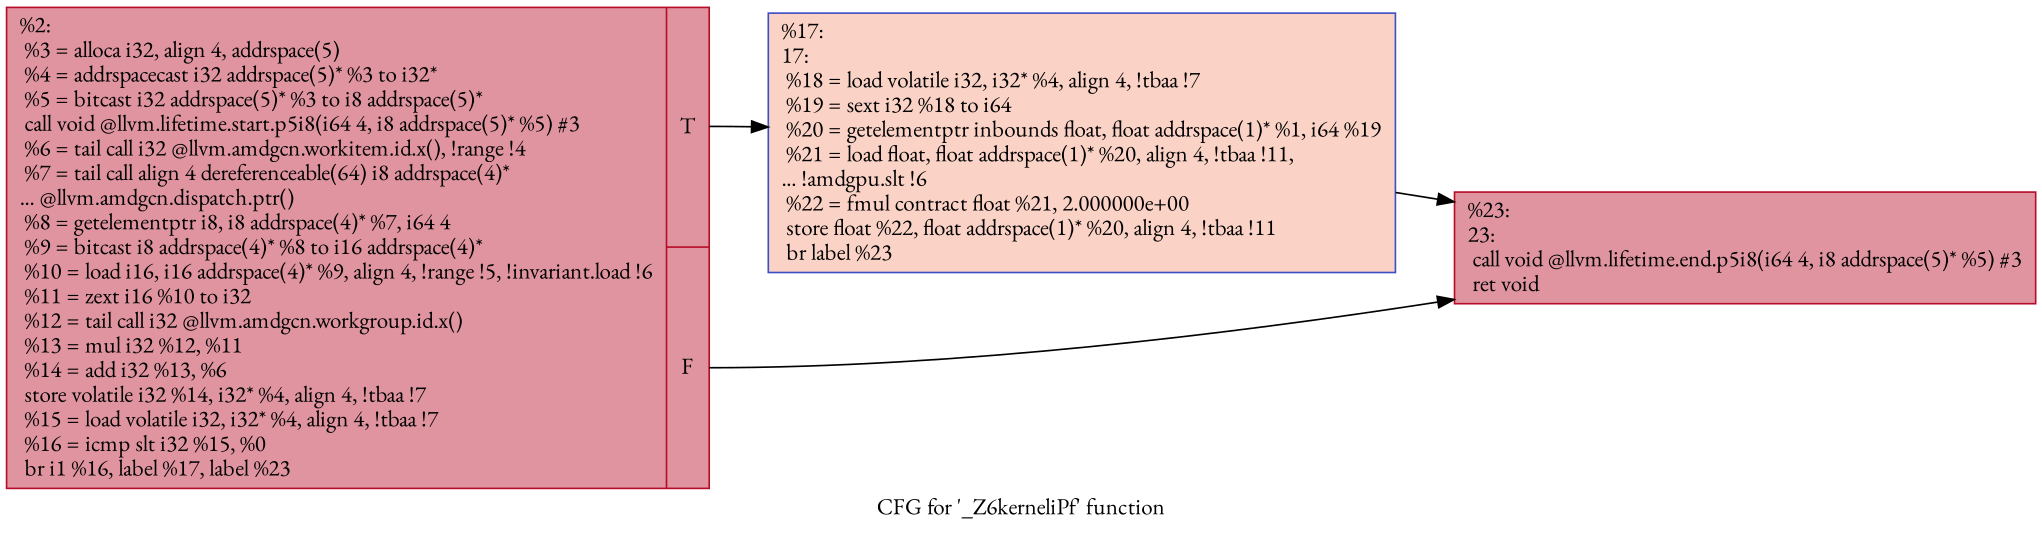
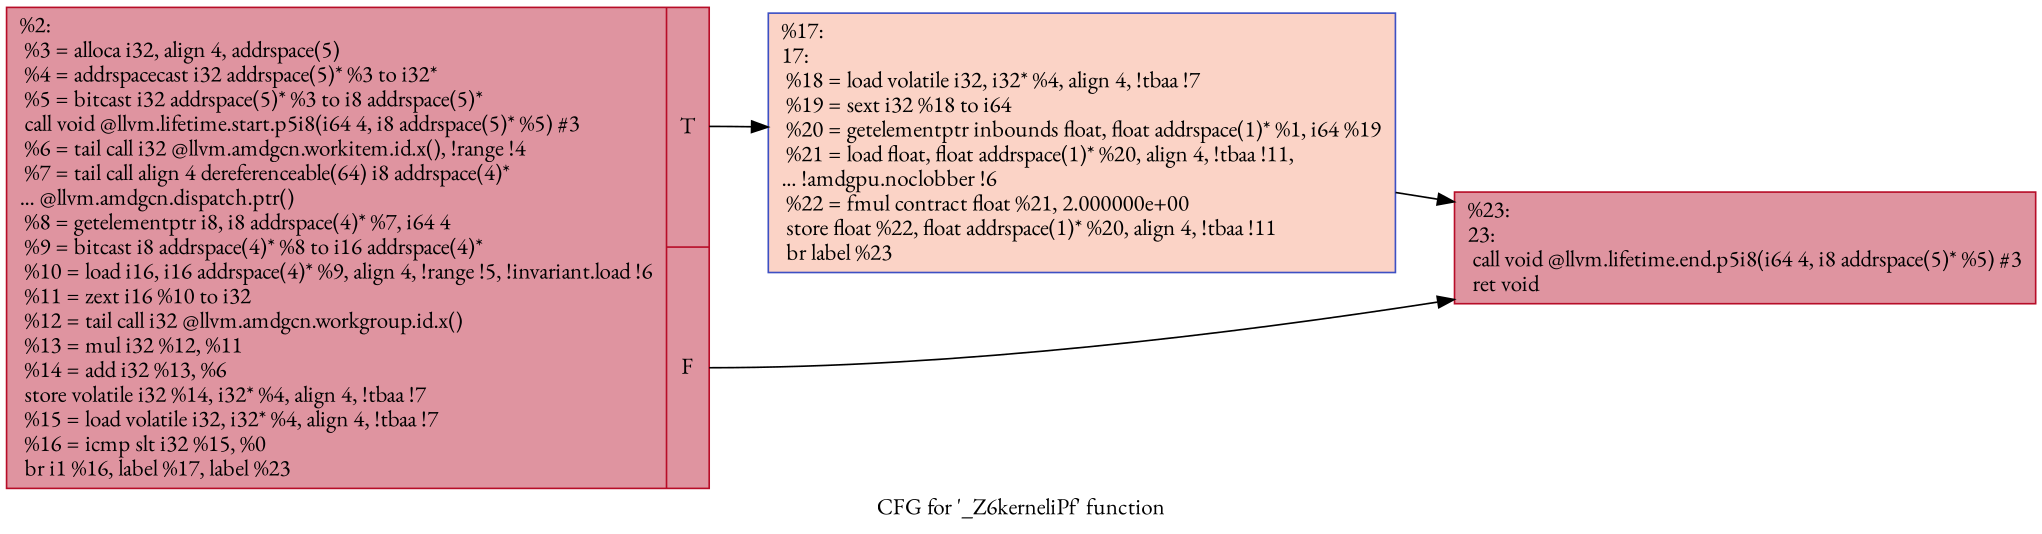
(854, 179) -> (890, 179)
